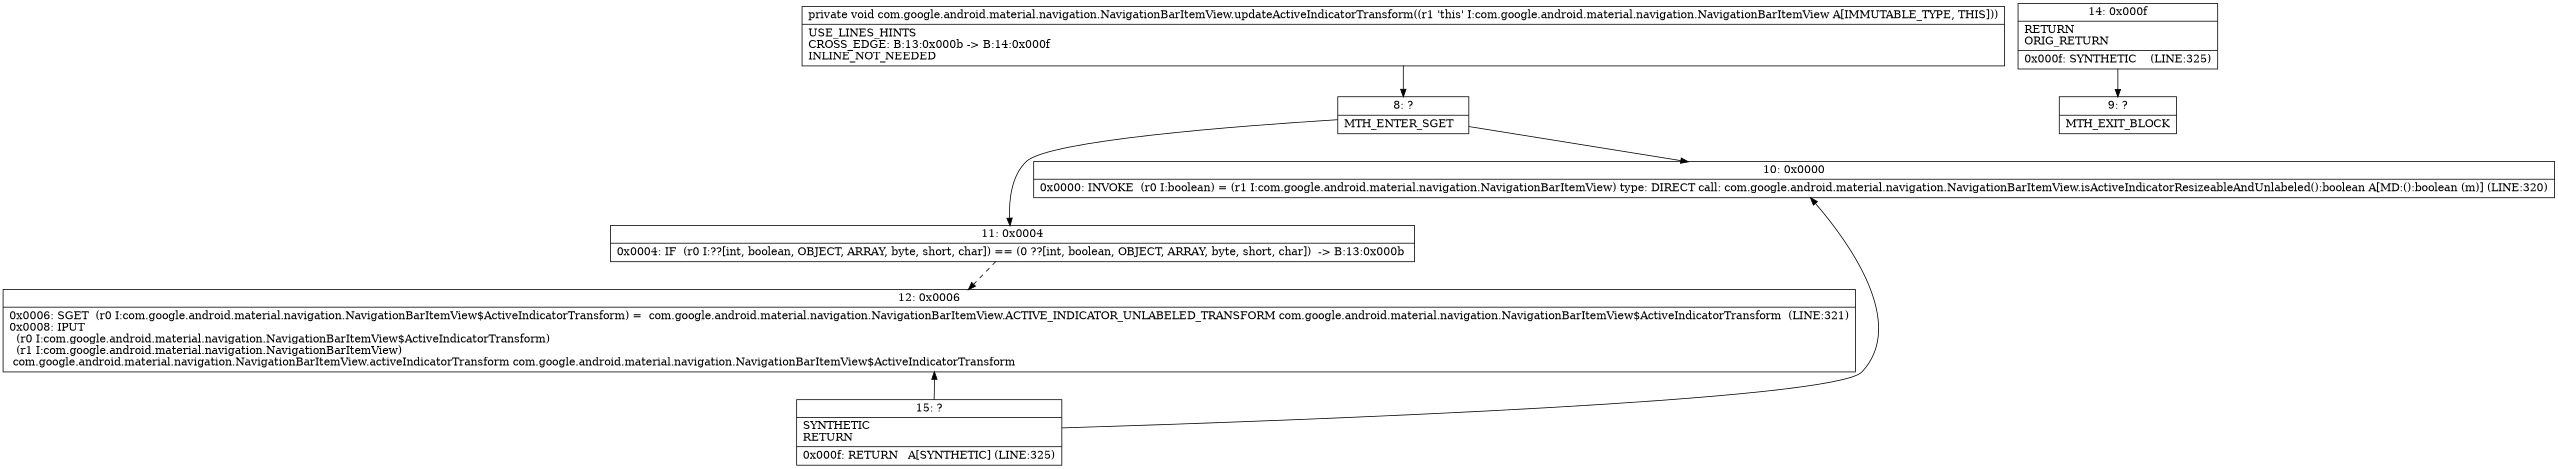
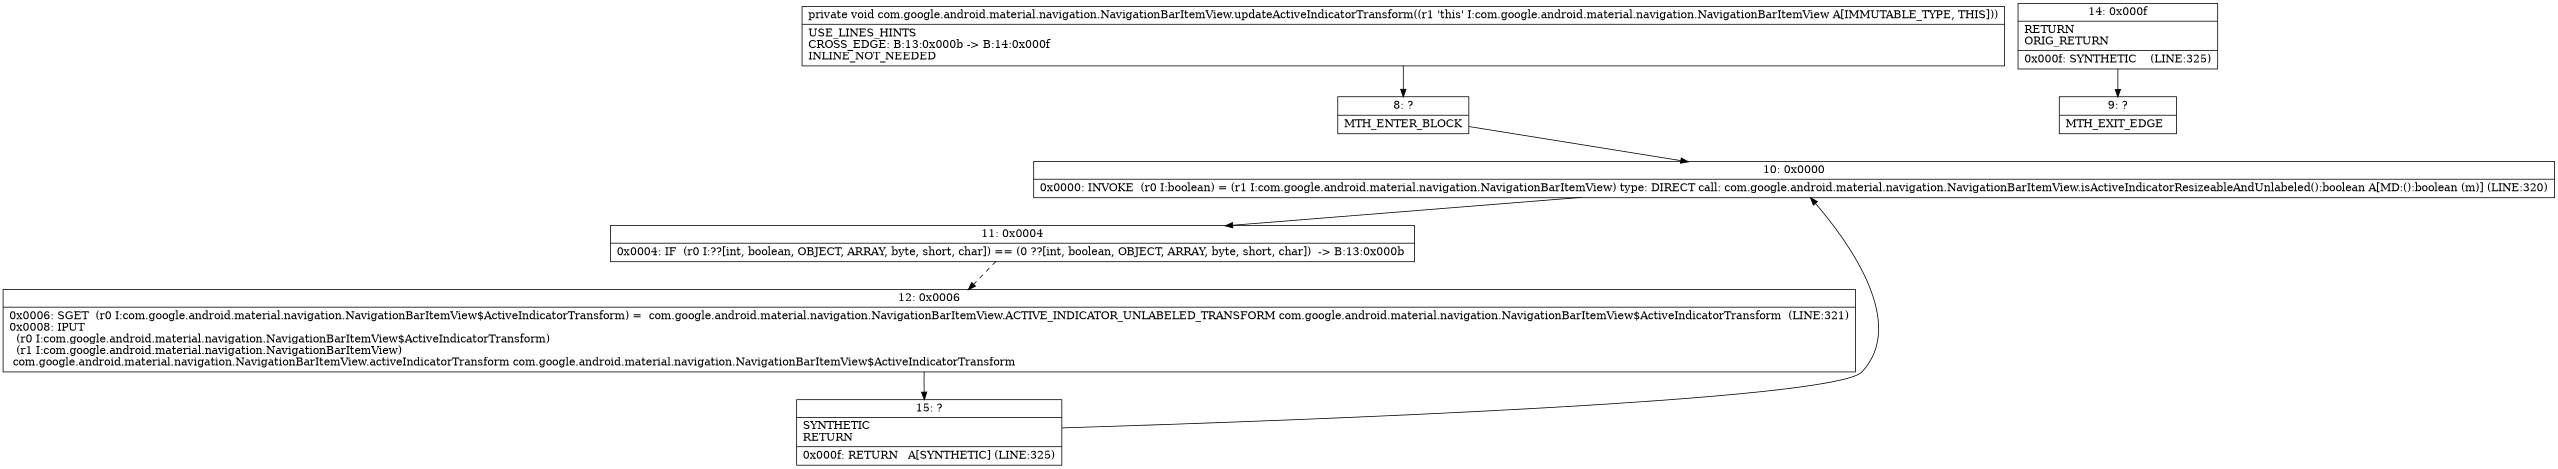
(1399, 124) -> (1403, 124)
(2118, 124) -> (2114, 124)
(1150, 135) -> (1407, 211)
(934, 390) -> (924, 382)
